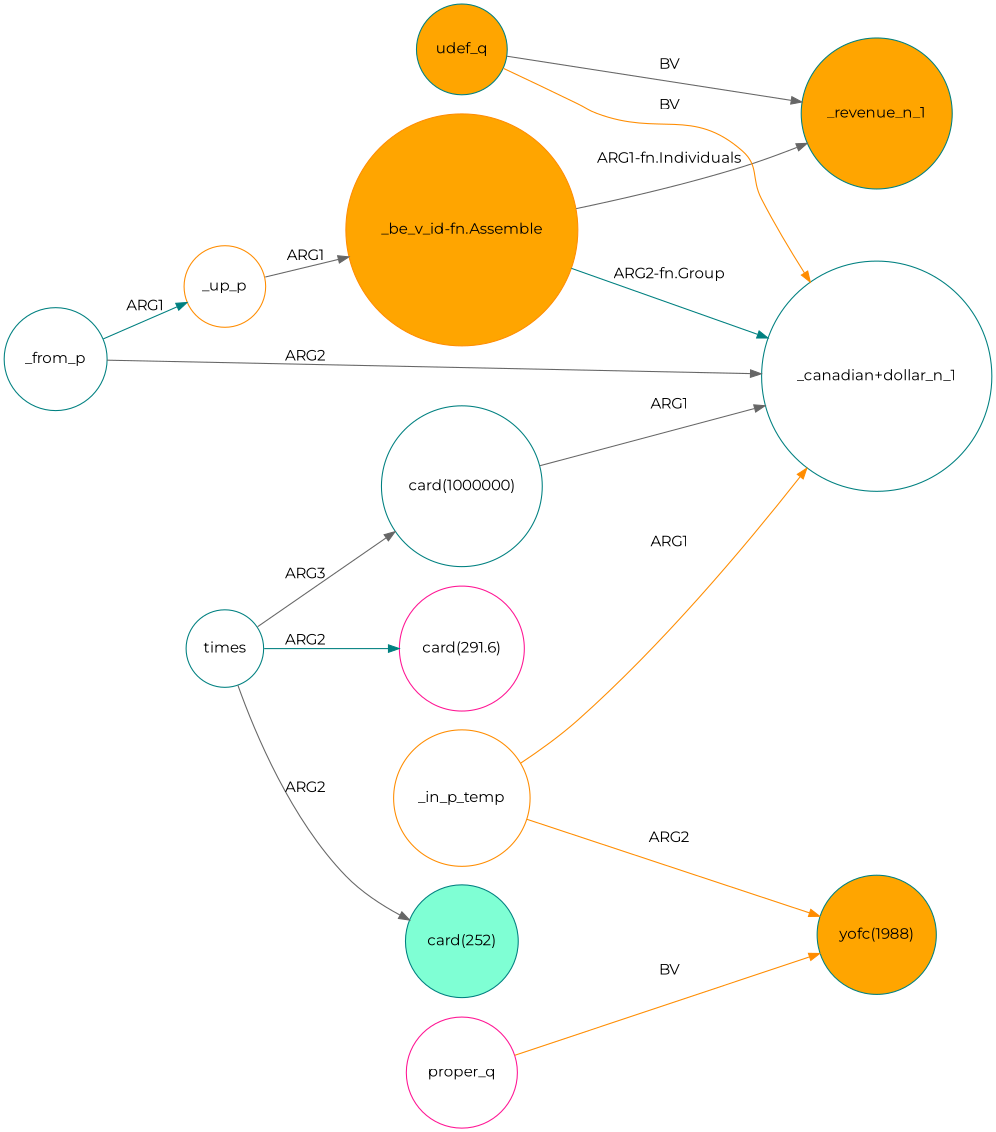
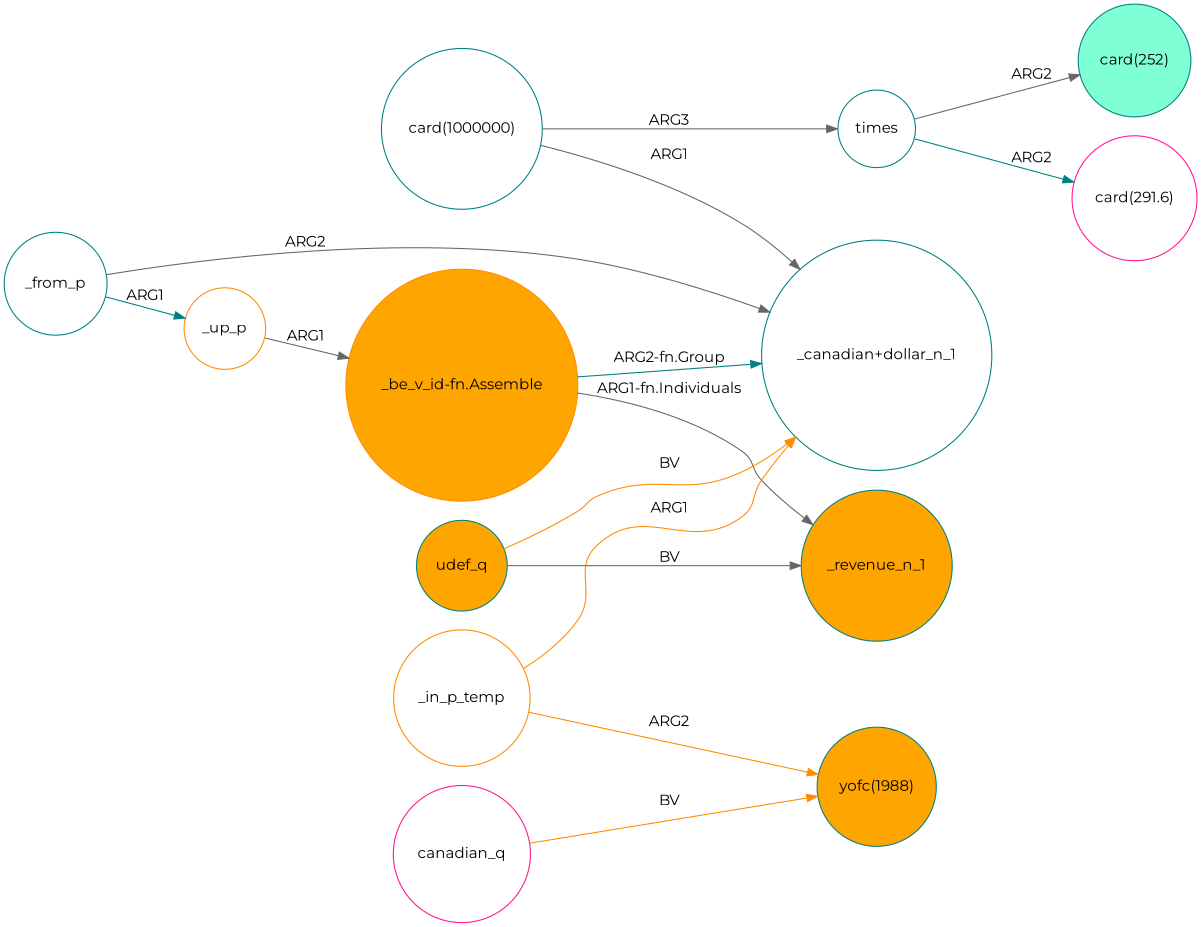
(322, 582) -> (685, 129)
(462, 1073) -> (462, 854)
